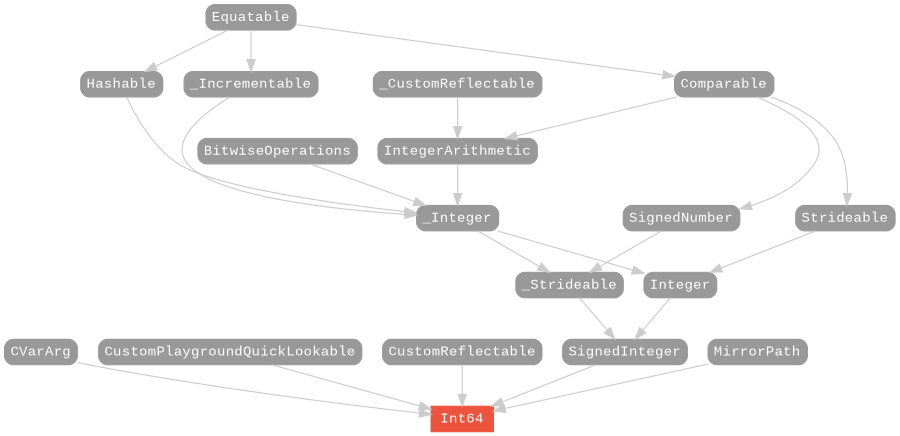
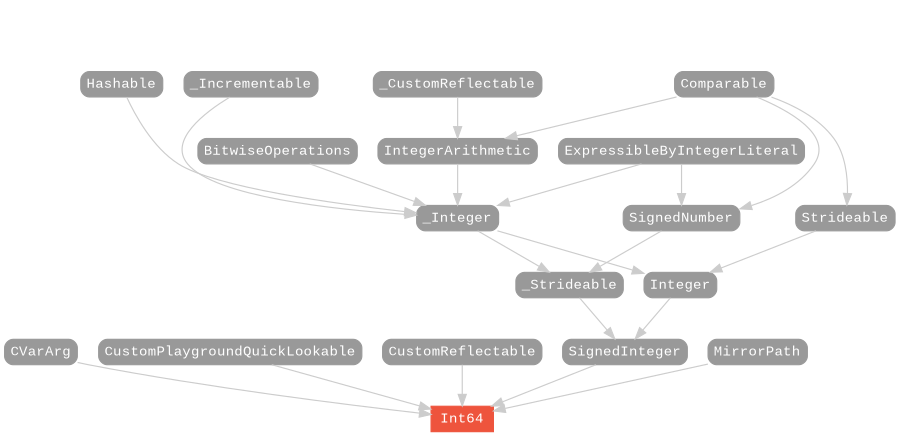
(251, 17) -> none
none -> (682, 151)
